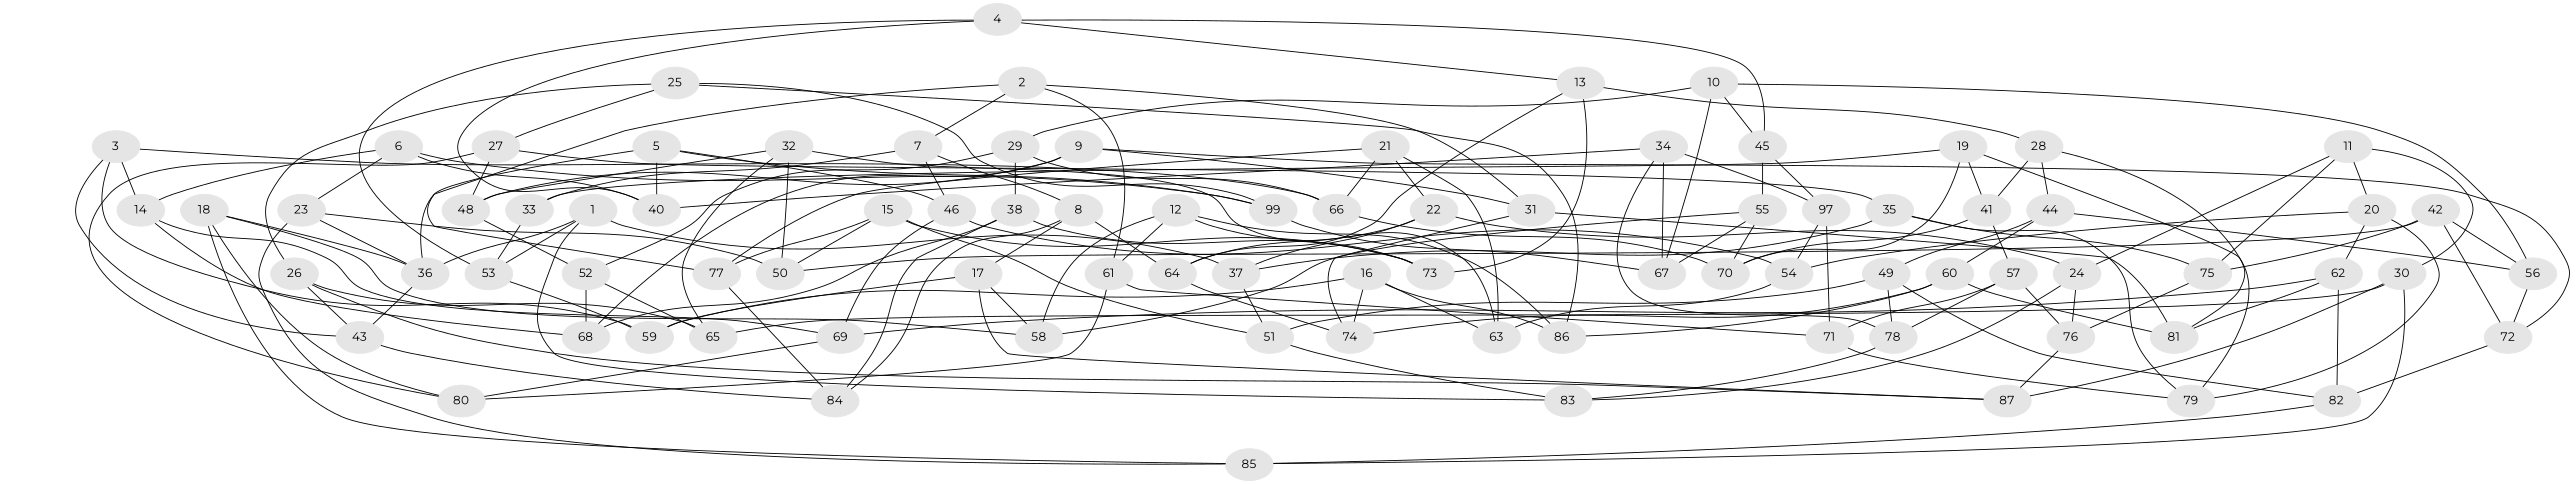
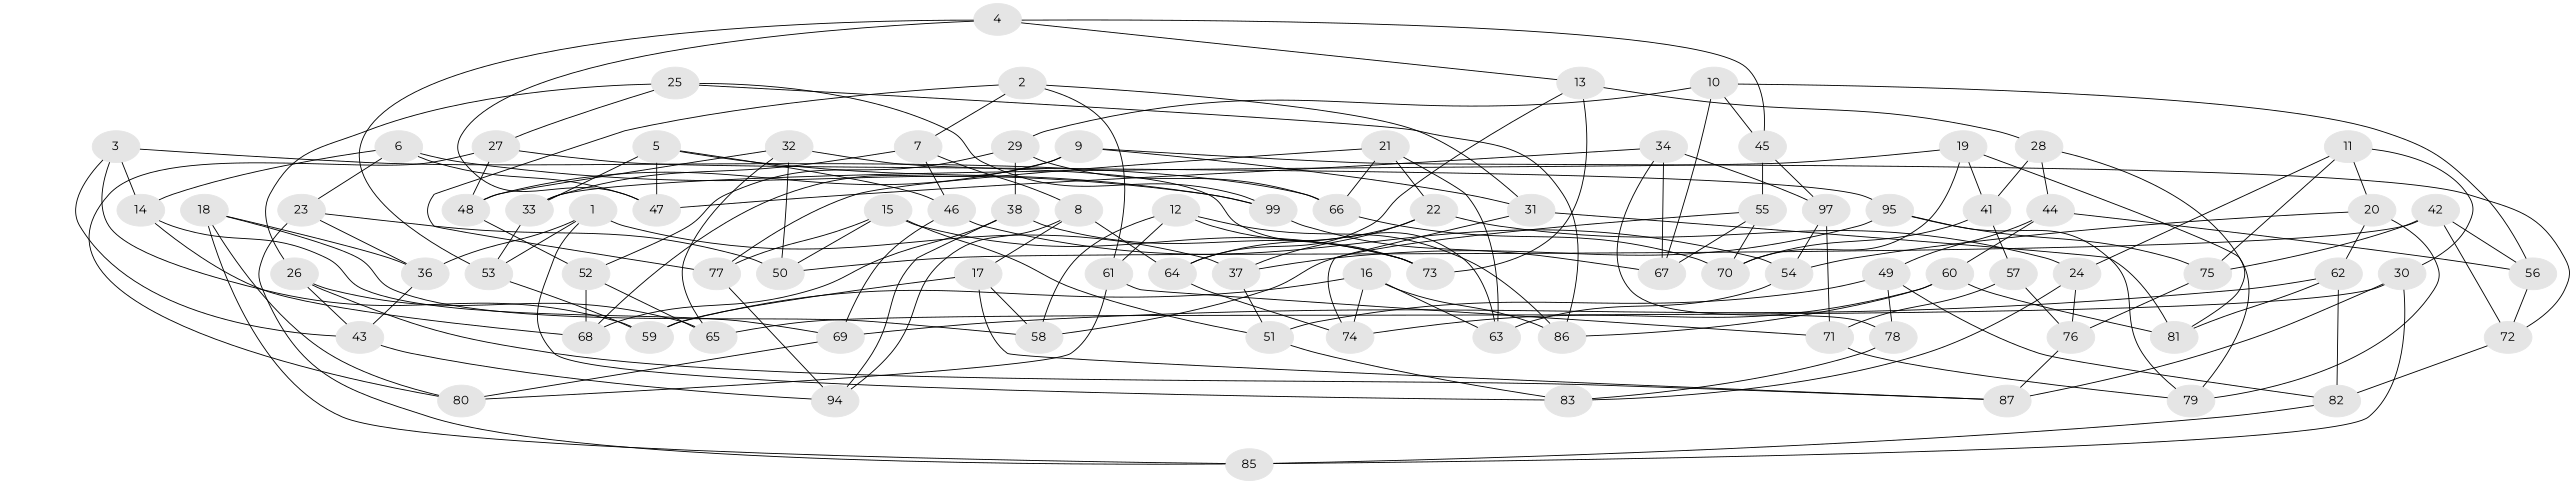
(500, 174) -> (593, 178)
(657, 210) -> (657, 210)
(1890, 210) -> (1890, 210)
(1960, 302) -> none
(835, 401) -> (835, 401)
